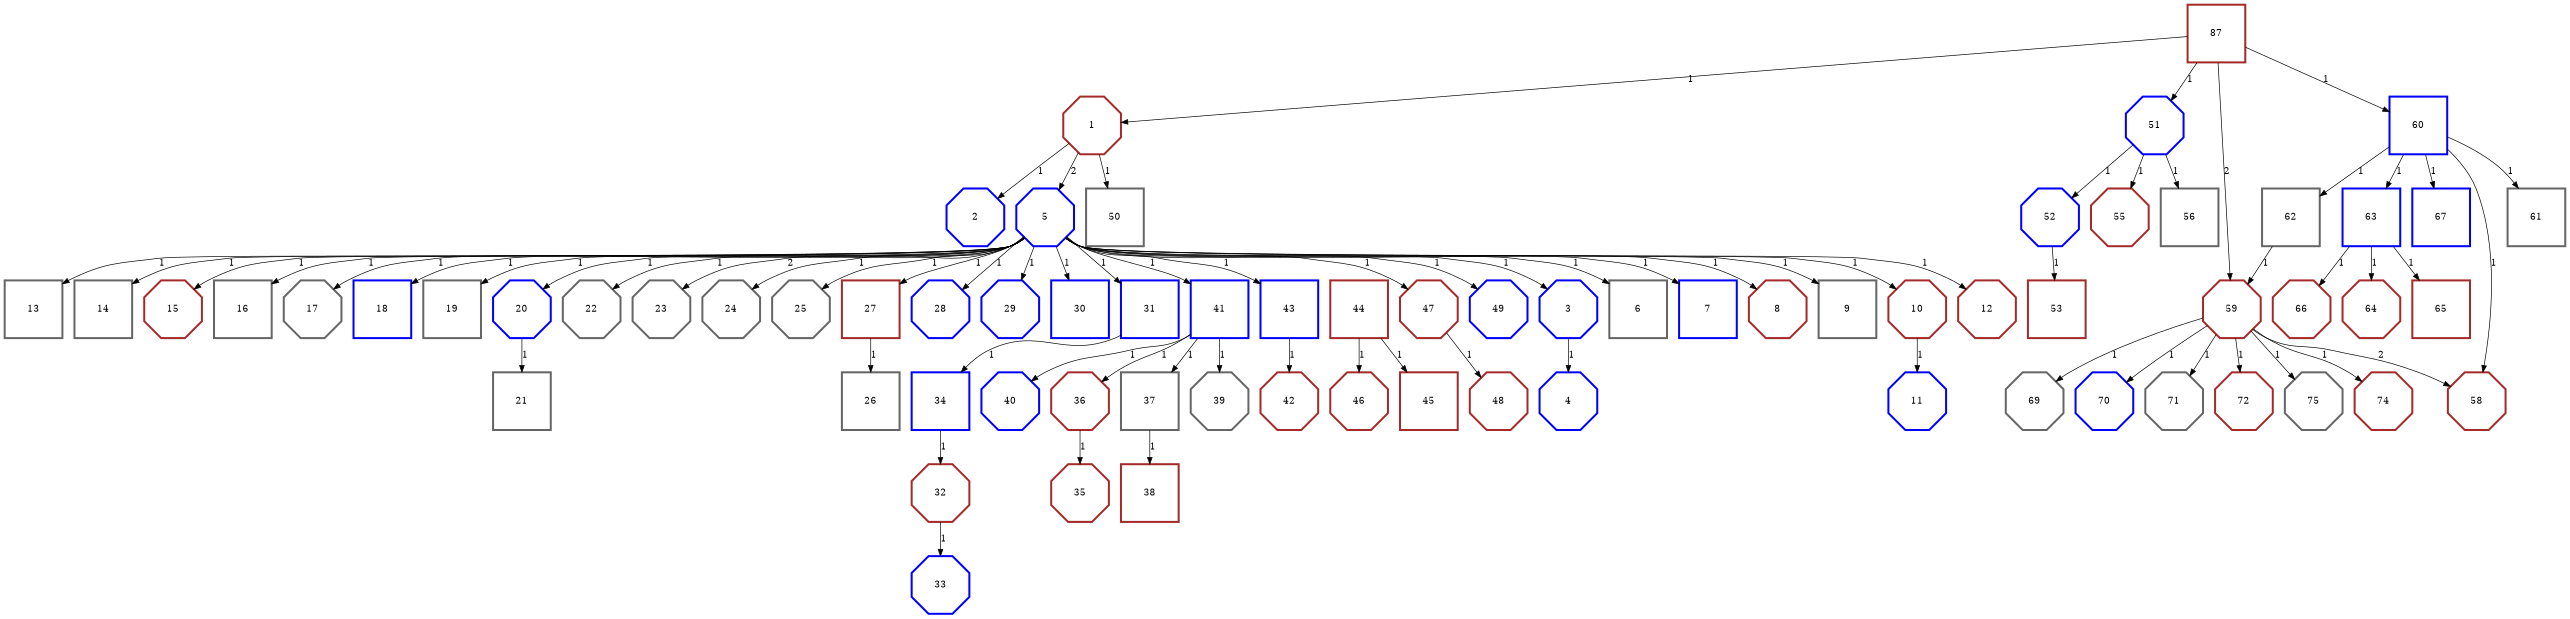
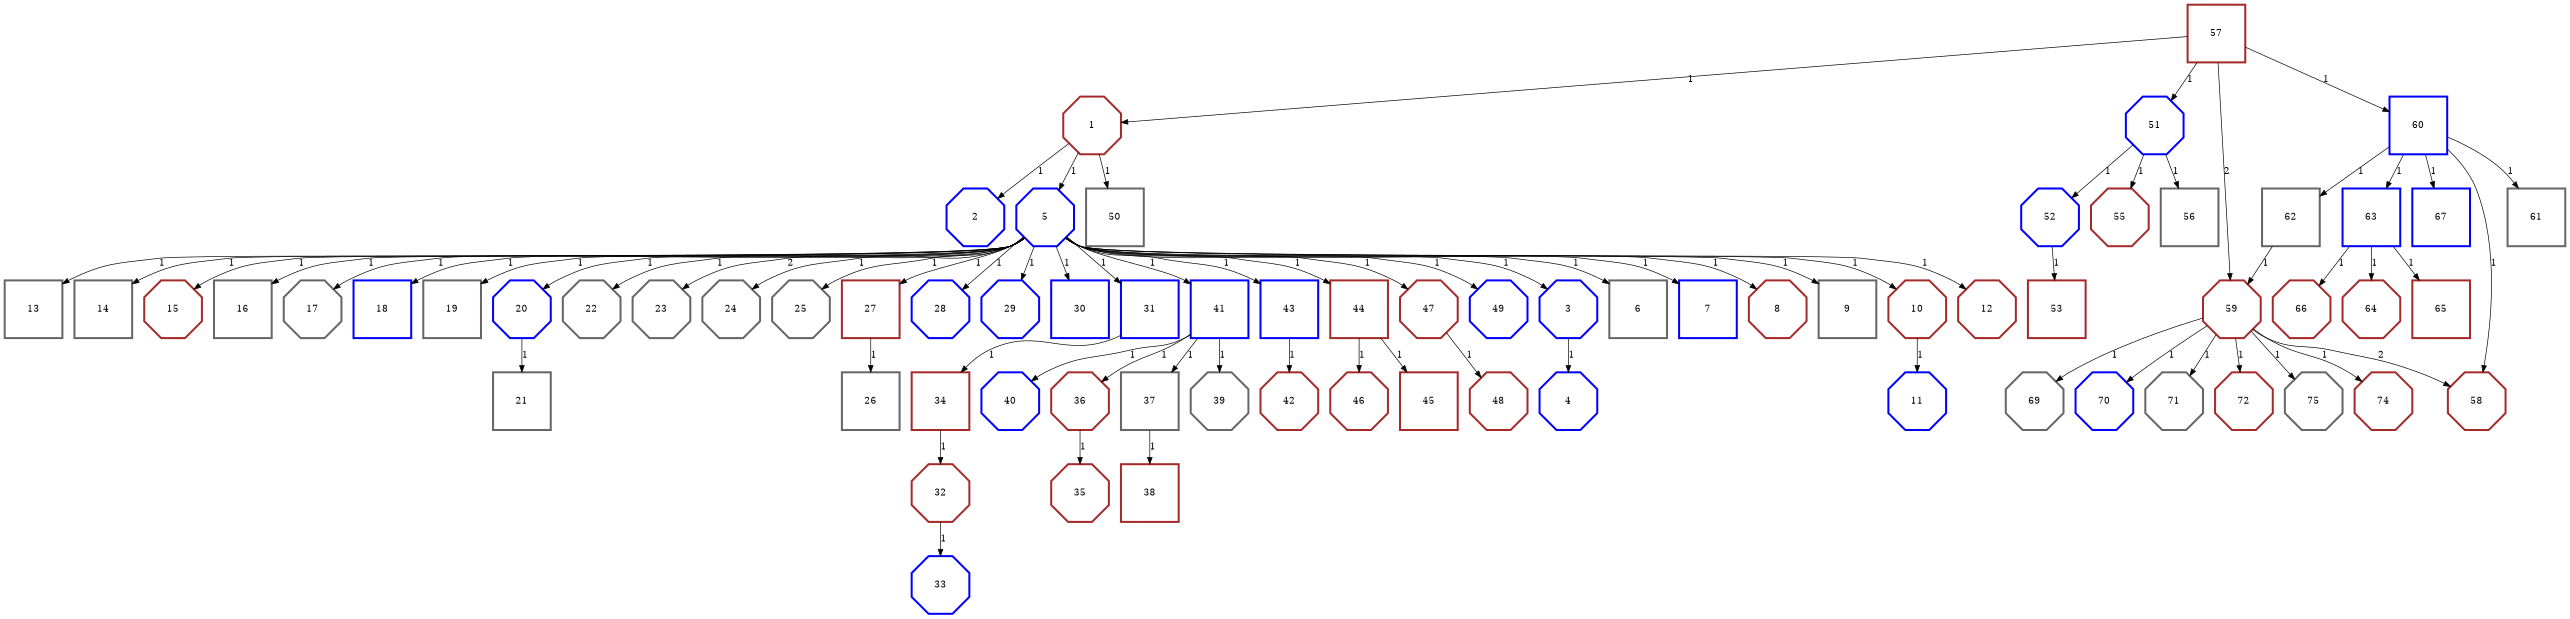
(2216, 34) -> (2216, 34)
(1074, 171) -> (1074, 171)
none -> (1255, 261)
(941, 401) -> (941, 401)
